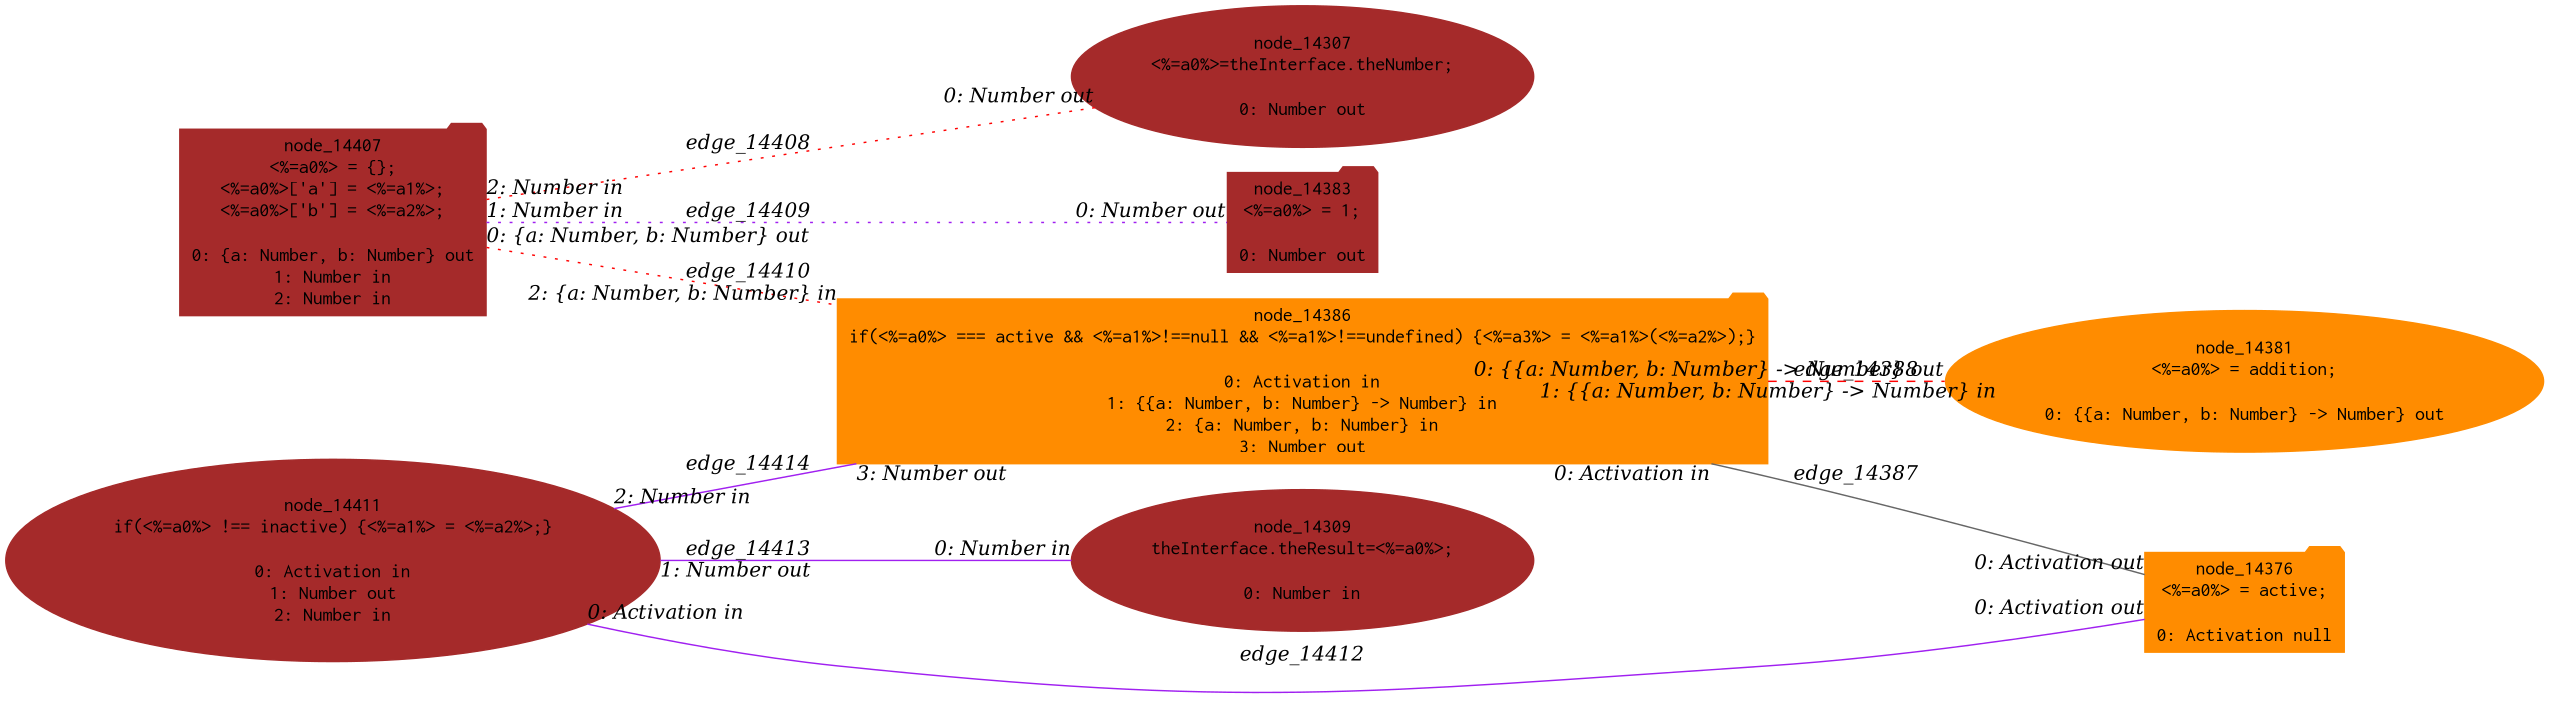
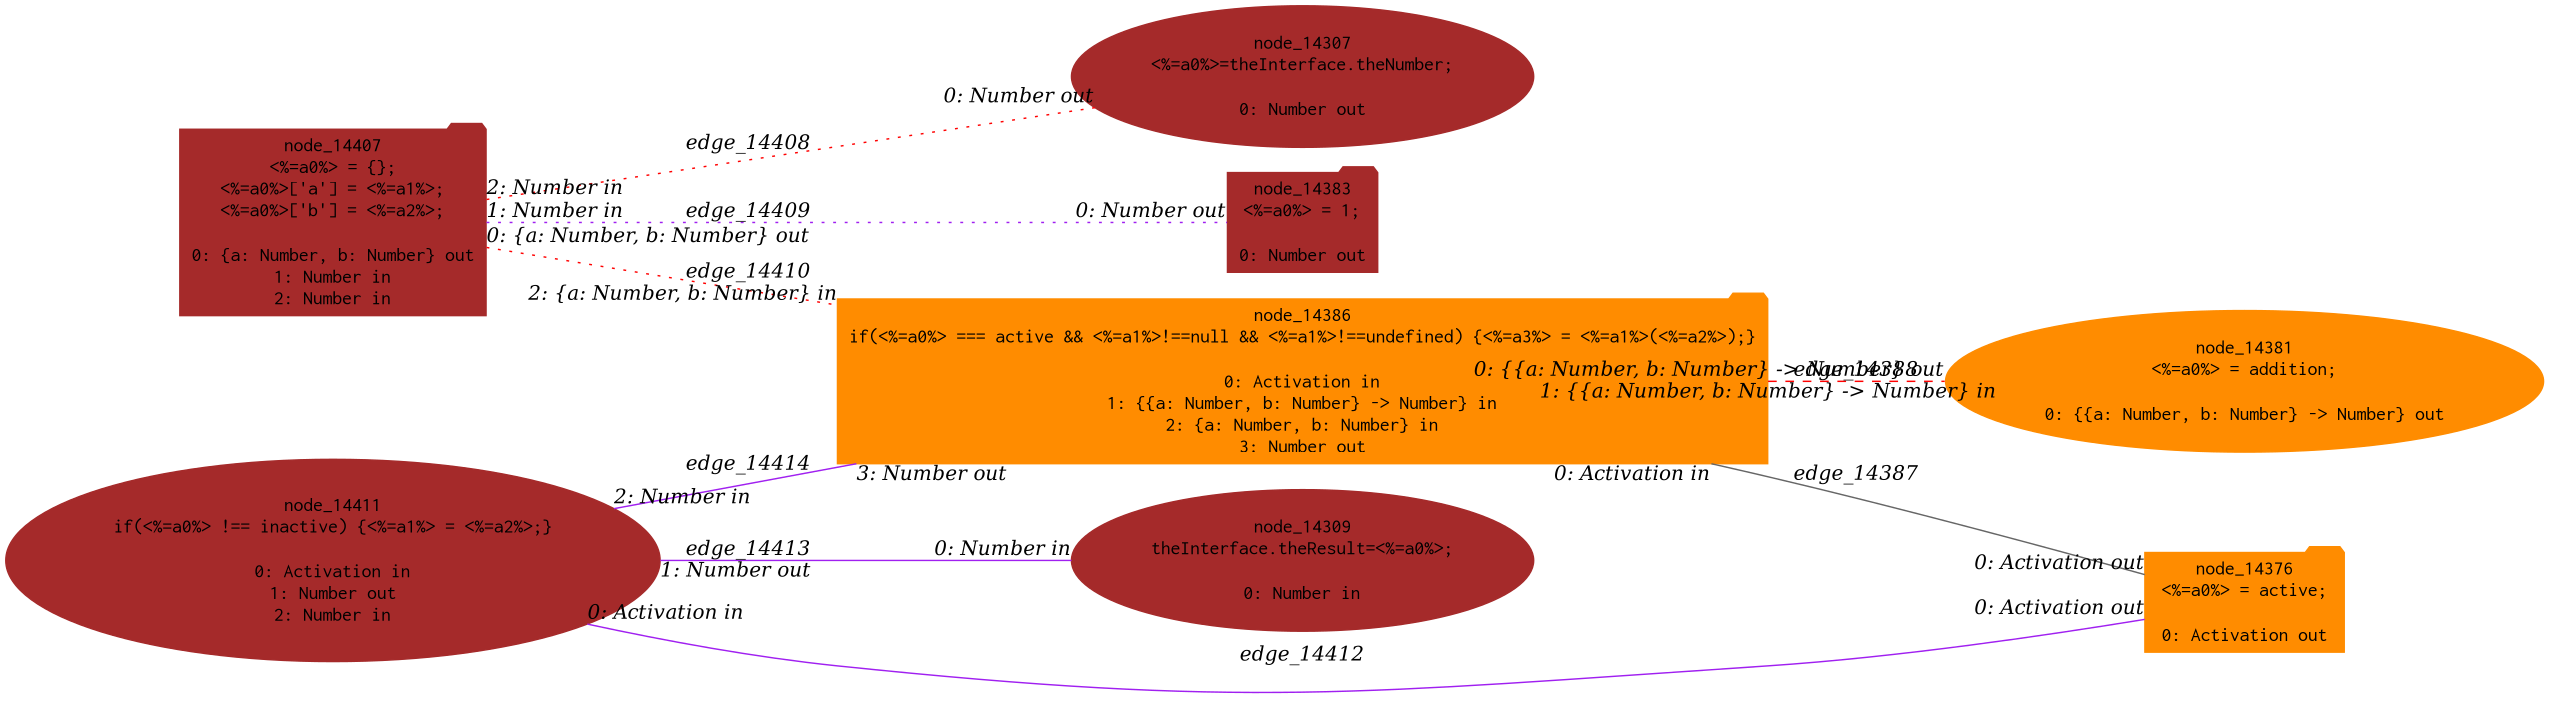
(2245, 602) -> (2245, 602)
